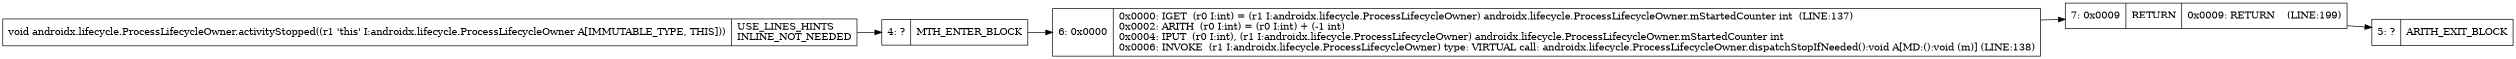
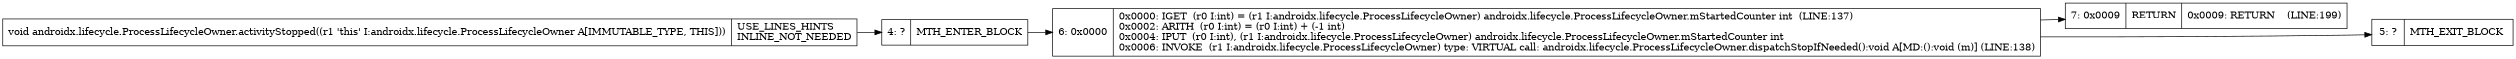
(2356, 26) -> (2203, 37)
(2457, 32) -> (2457, 32)
